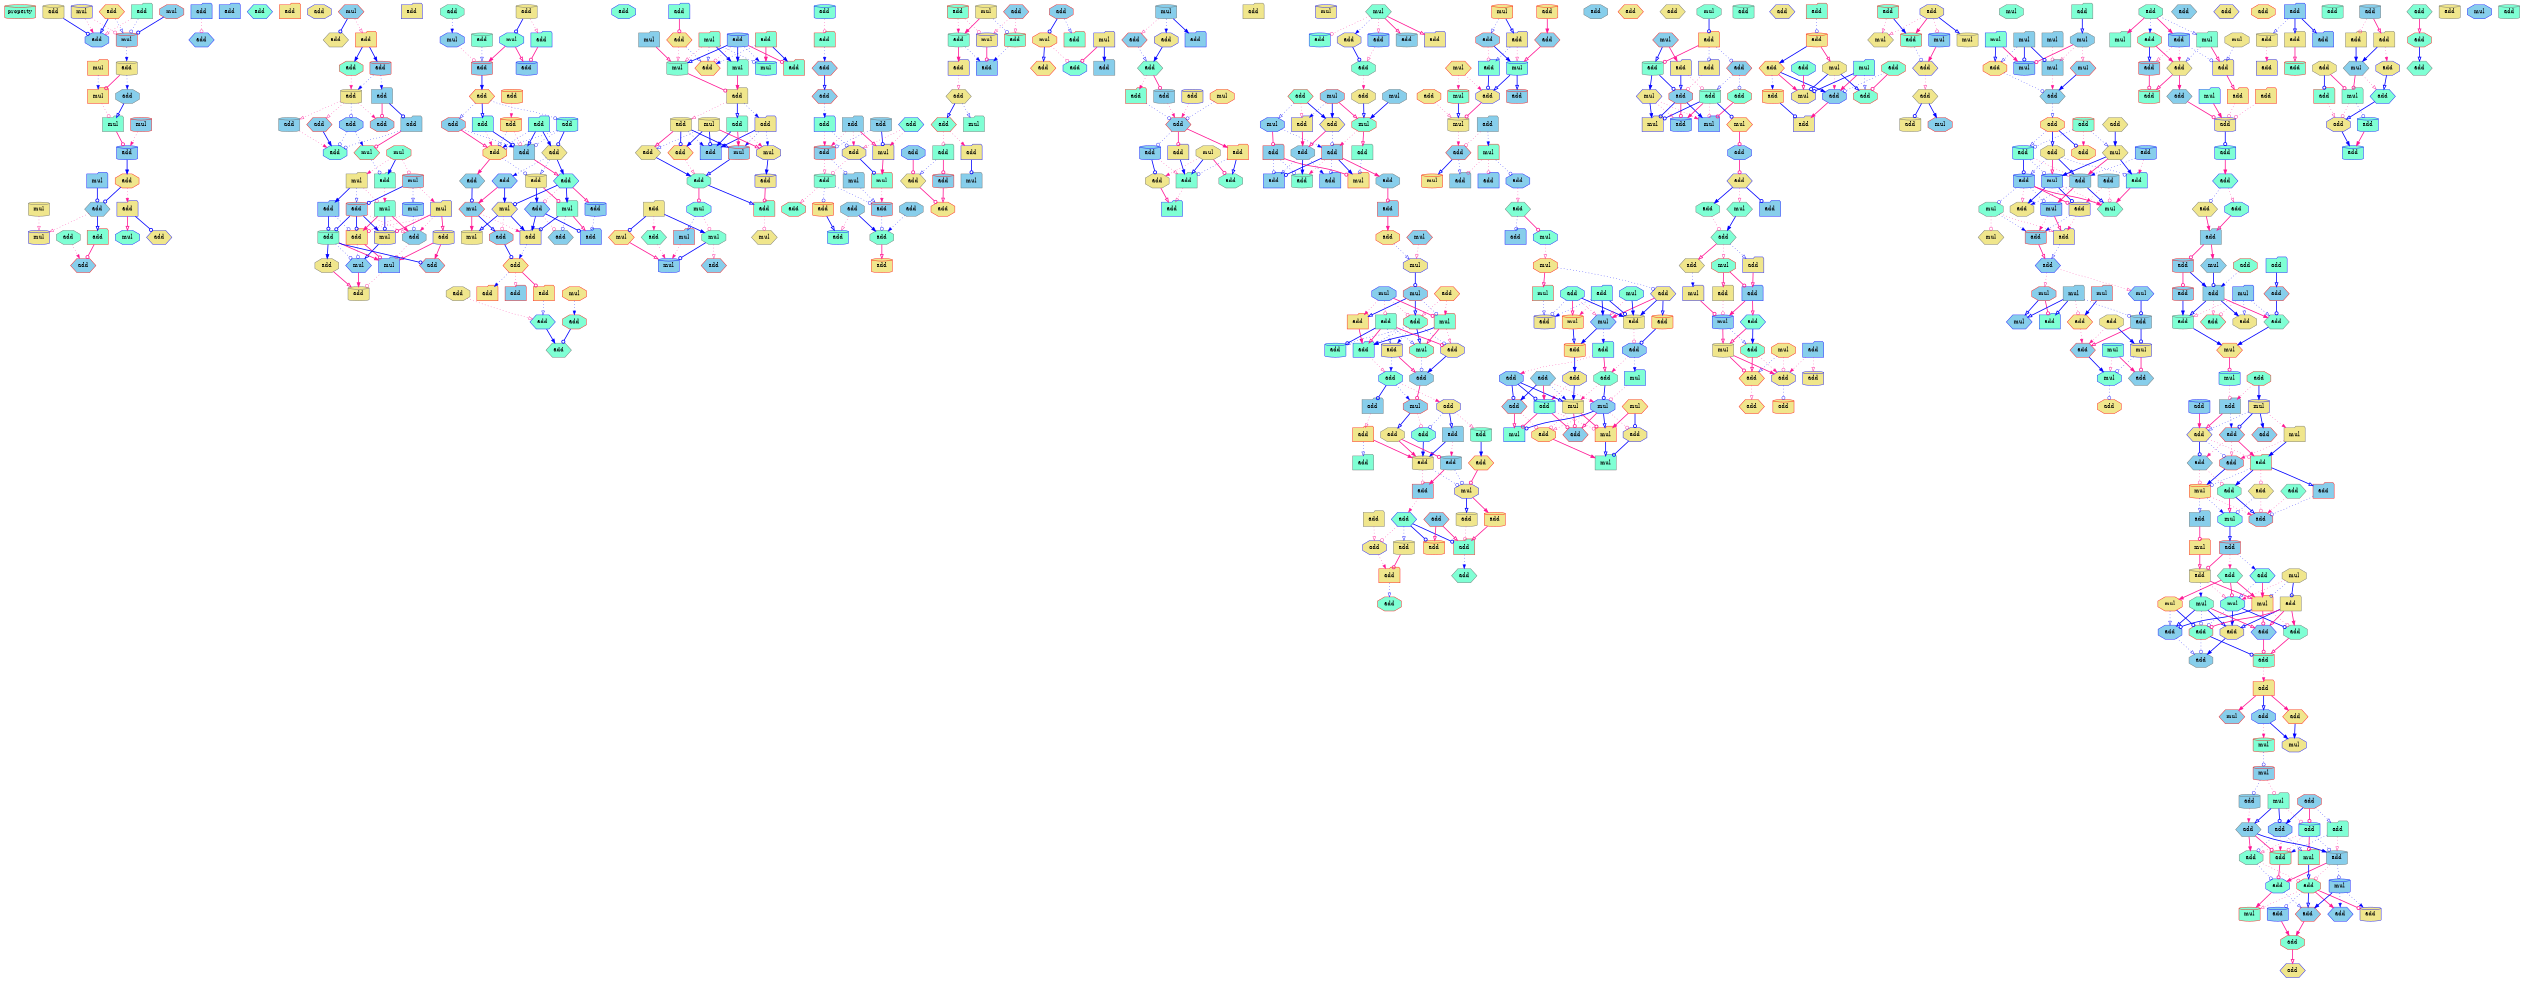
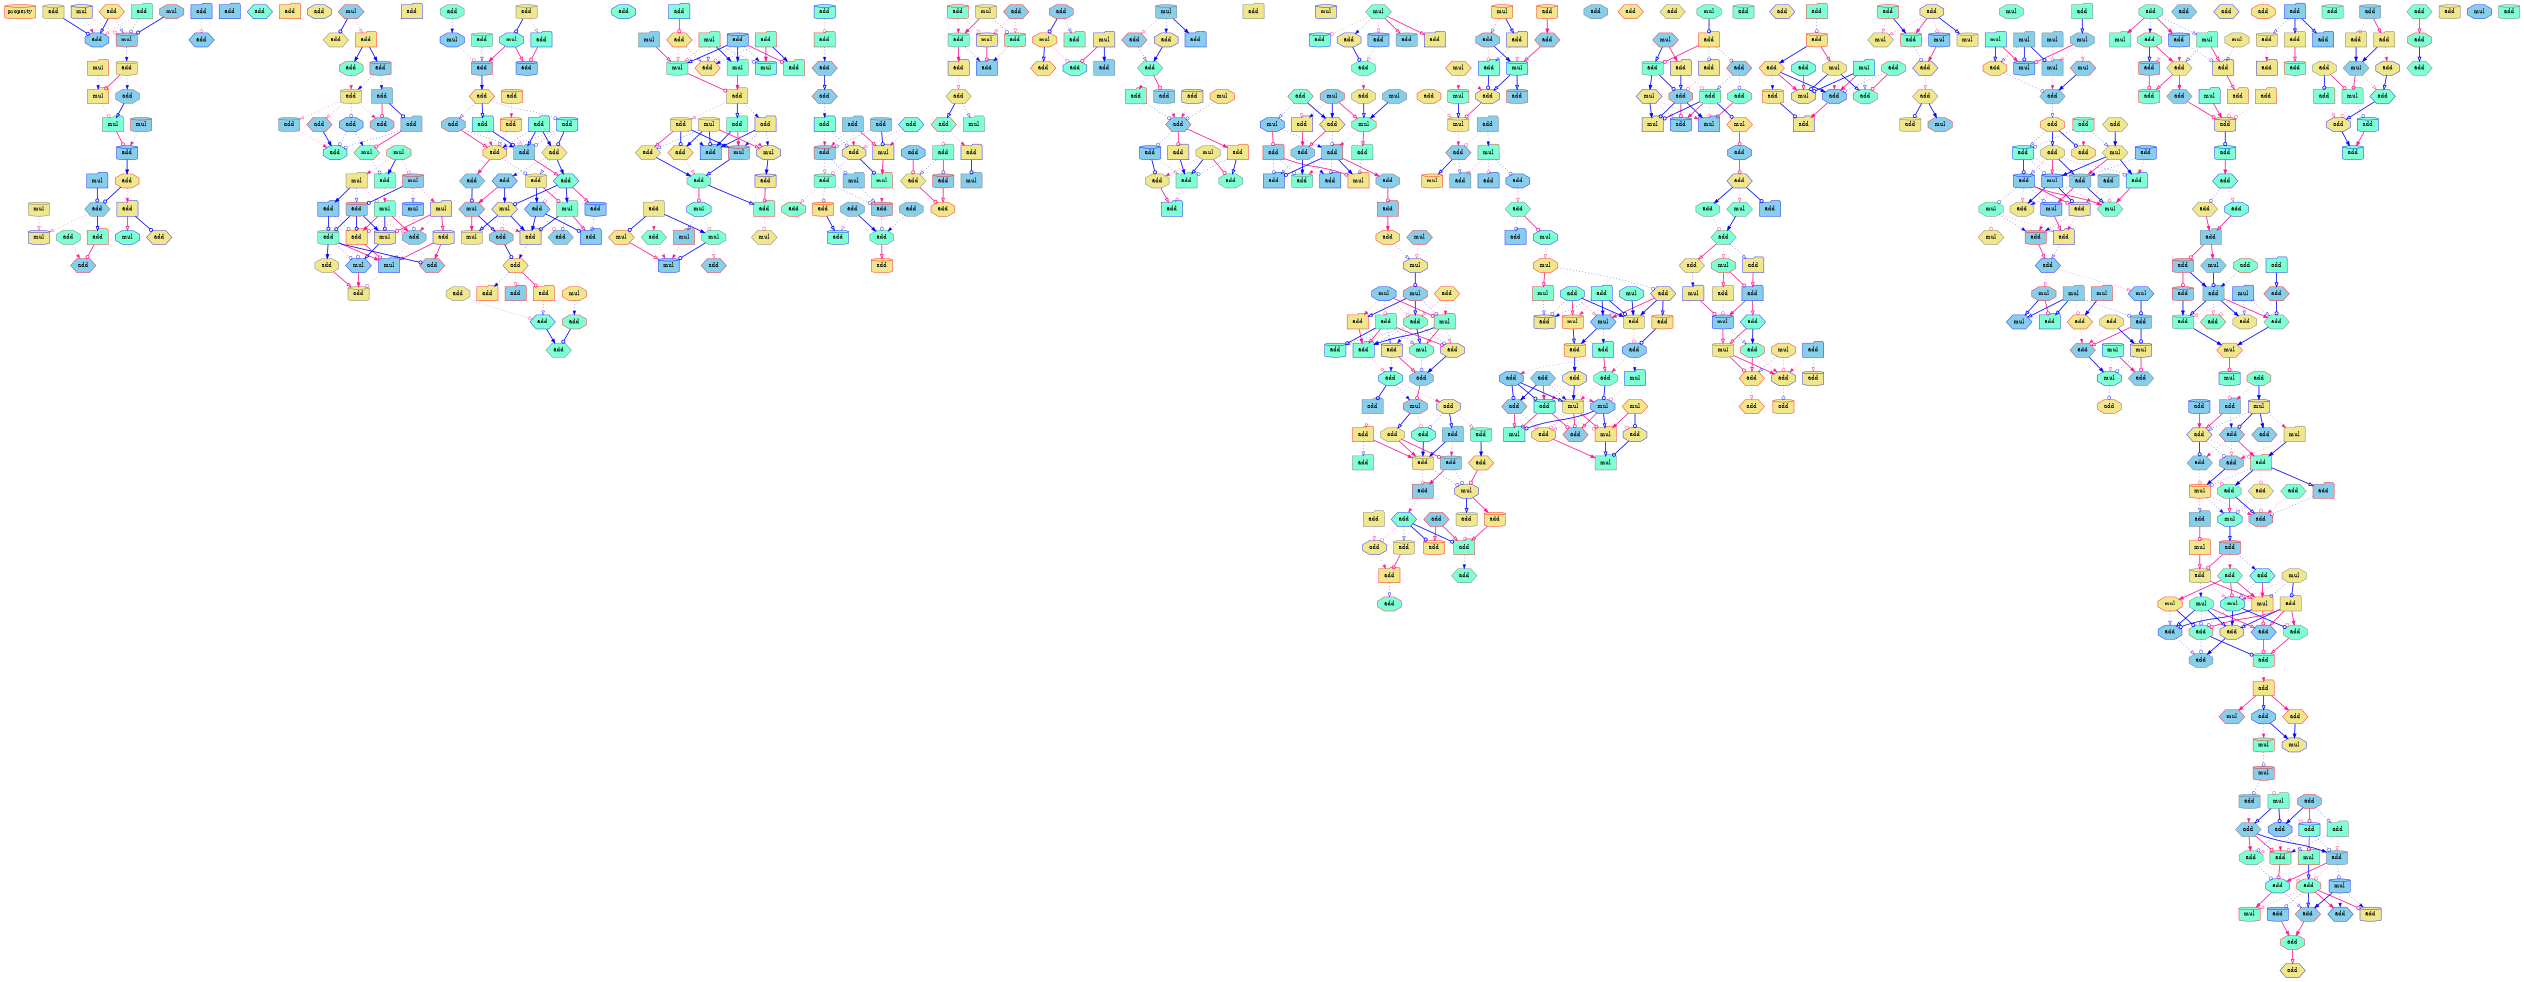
(20, 12) -> (20, 12)
